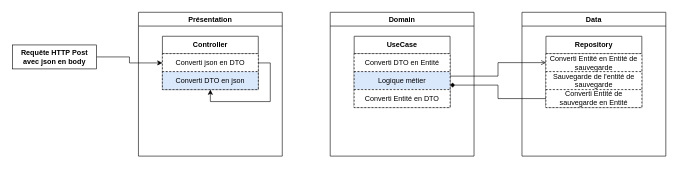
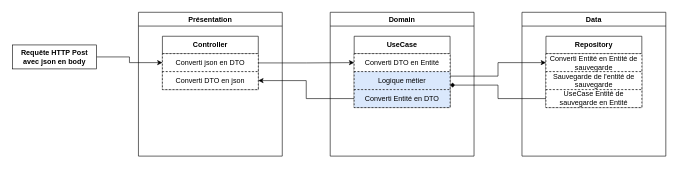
(142, 63) -> (142, 63)
(541, 63) -> (540, 63)
(210, 81) -> (210, 81)
none -> (328, 99)
(402, 99) -> (402, 99)
(594, 99) -> (594, 99)
(238, 102) -> (347, 63)
